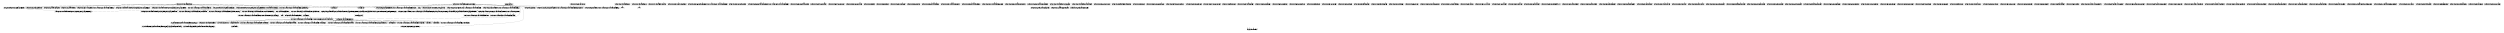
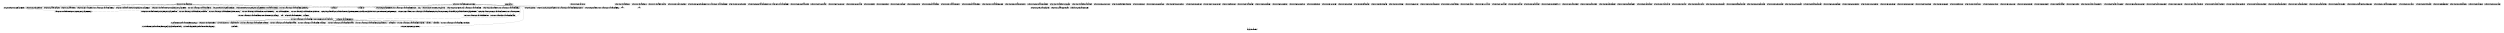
(359, 15) -> none
